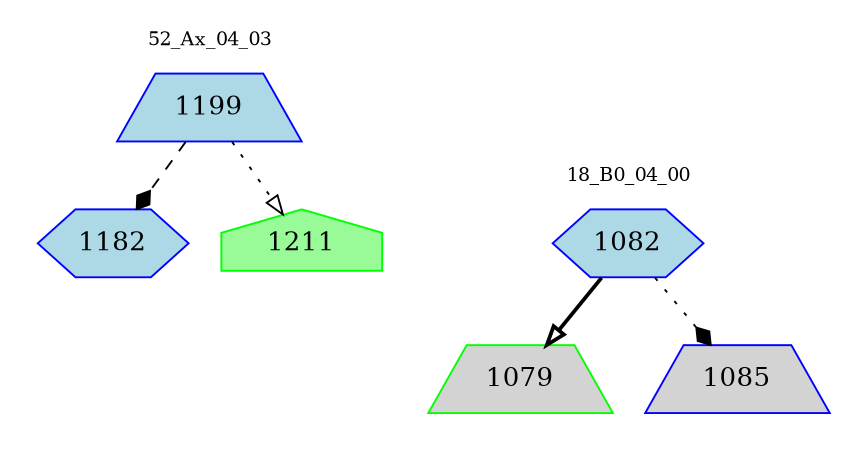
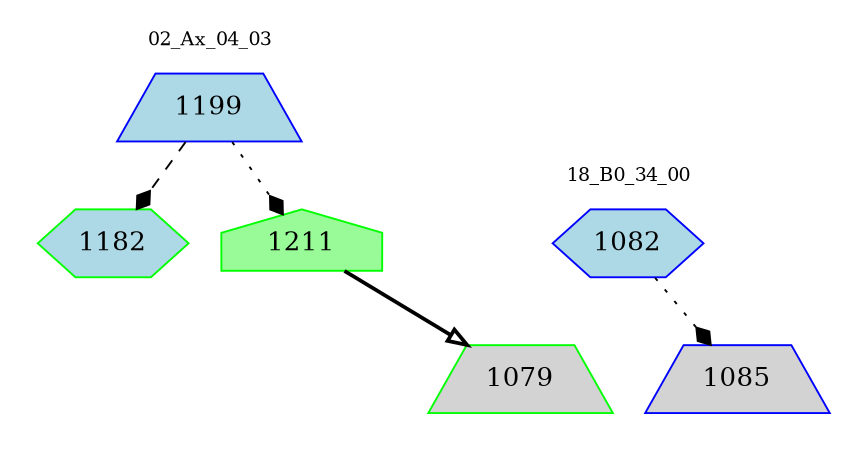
(210, 41) -> (210, 41)
(252, 170) -> (252, 170)
(629, 176) -> (629, 176)
(113, 243) -> (113, 243)
(580, 304) -> (400, 305)
